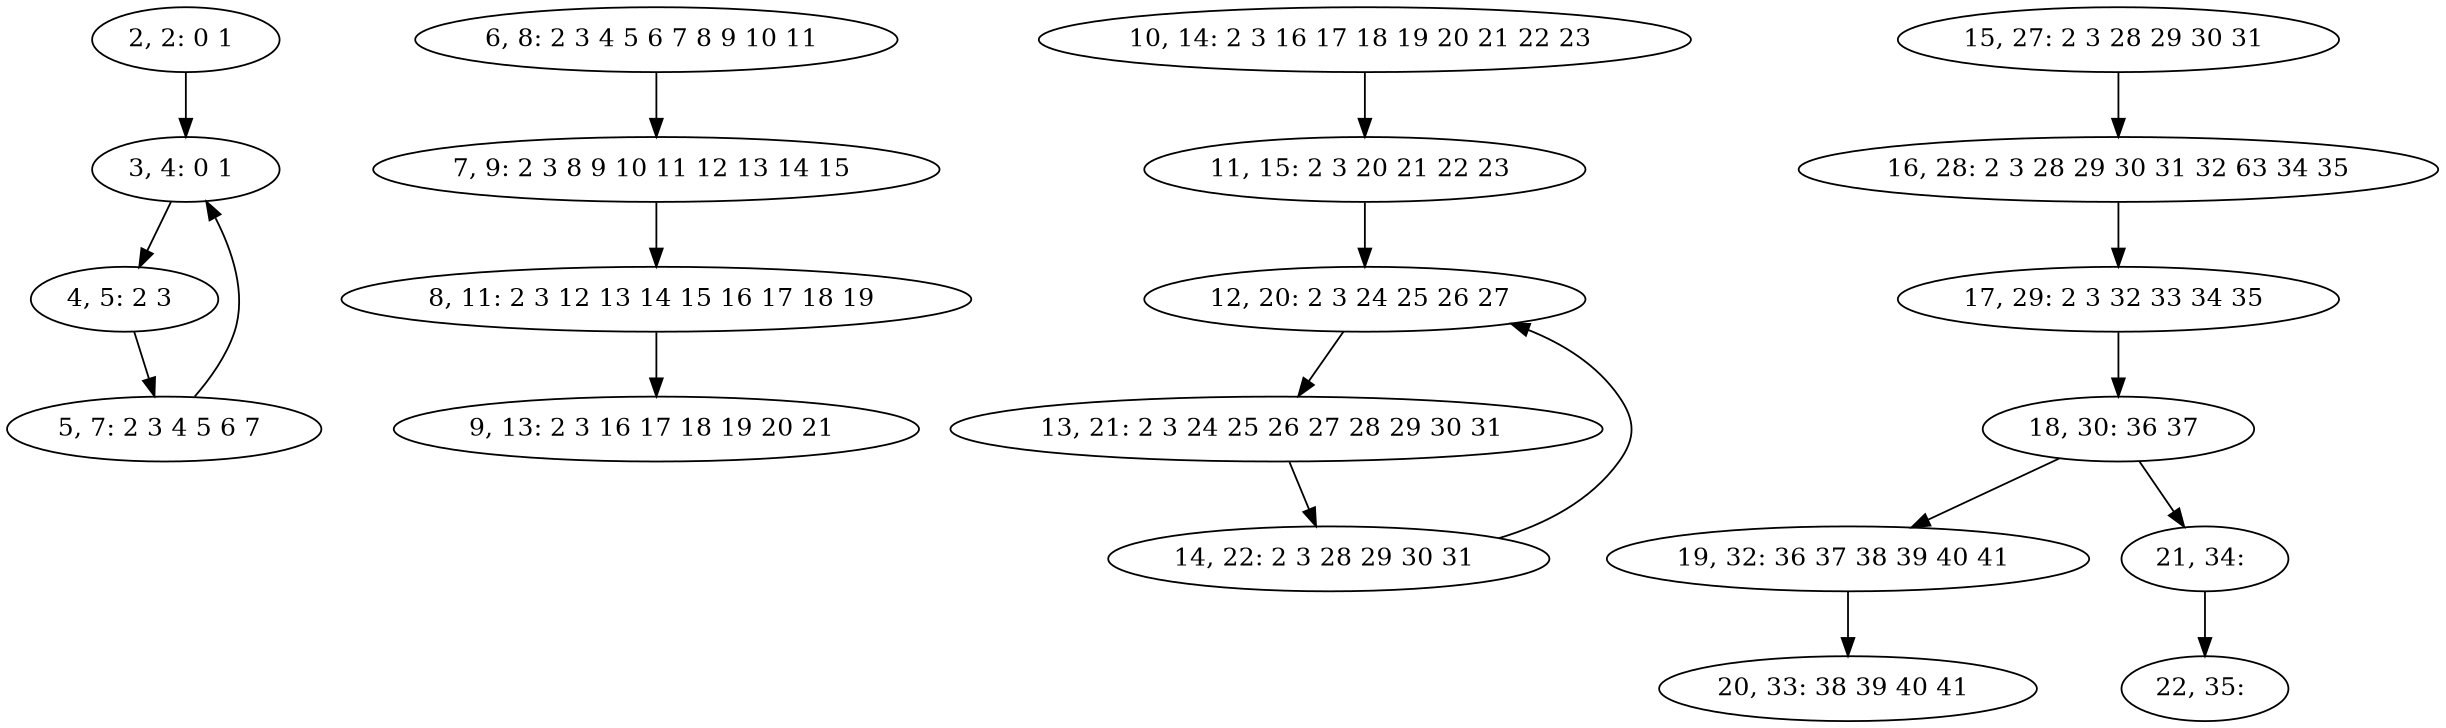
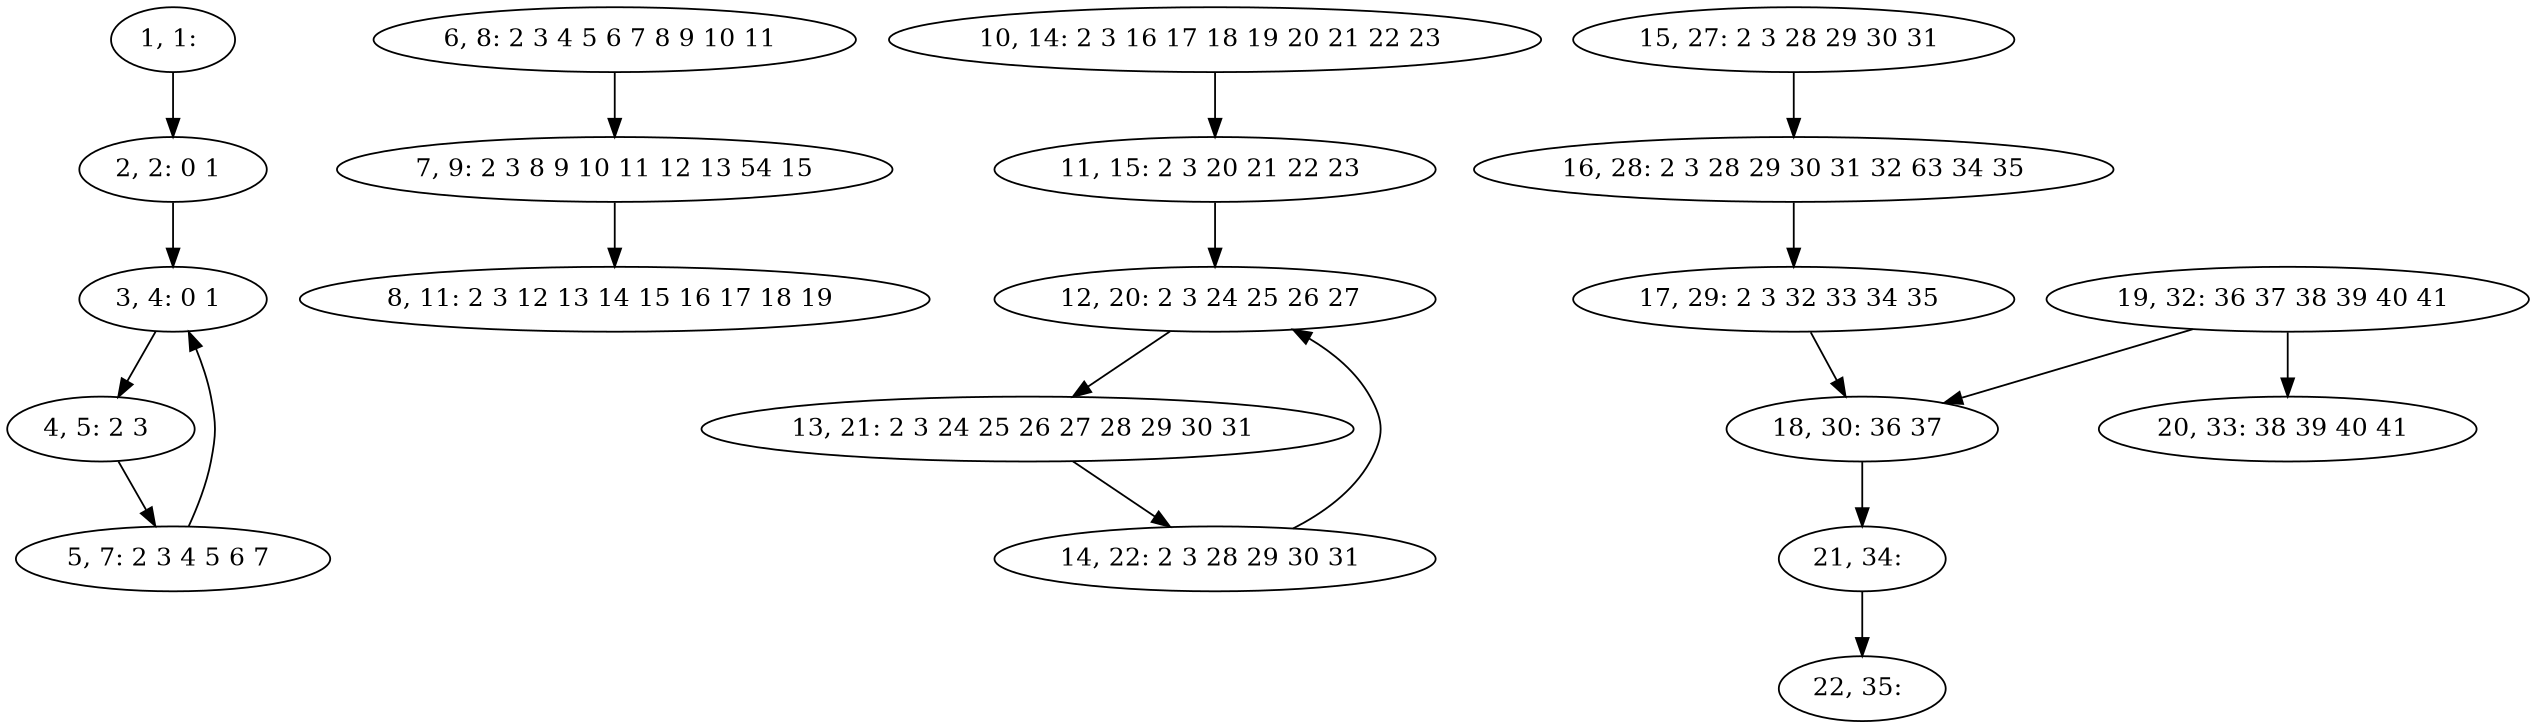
none -> (173, 40)
(656, 169) -> (615, 169)
(656, 429) -> none
(1994, 489) -> (2077, 363)
